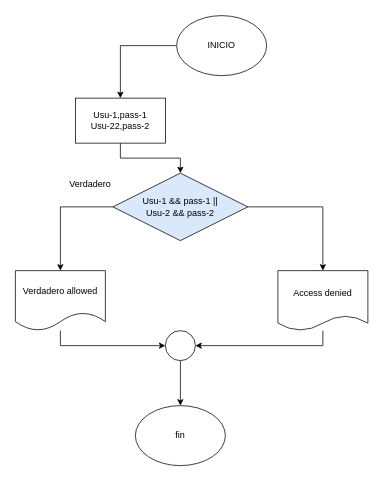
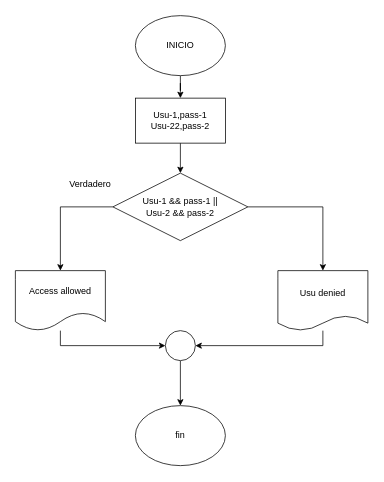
(222, 45) -> (180, 45)
(120, 120) -> (180, 120)
(180, 207) -> (180, 207)
(60, 291) -> (60, 291)
(323, 293) -> (323, 293)
